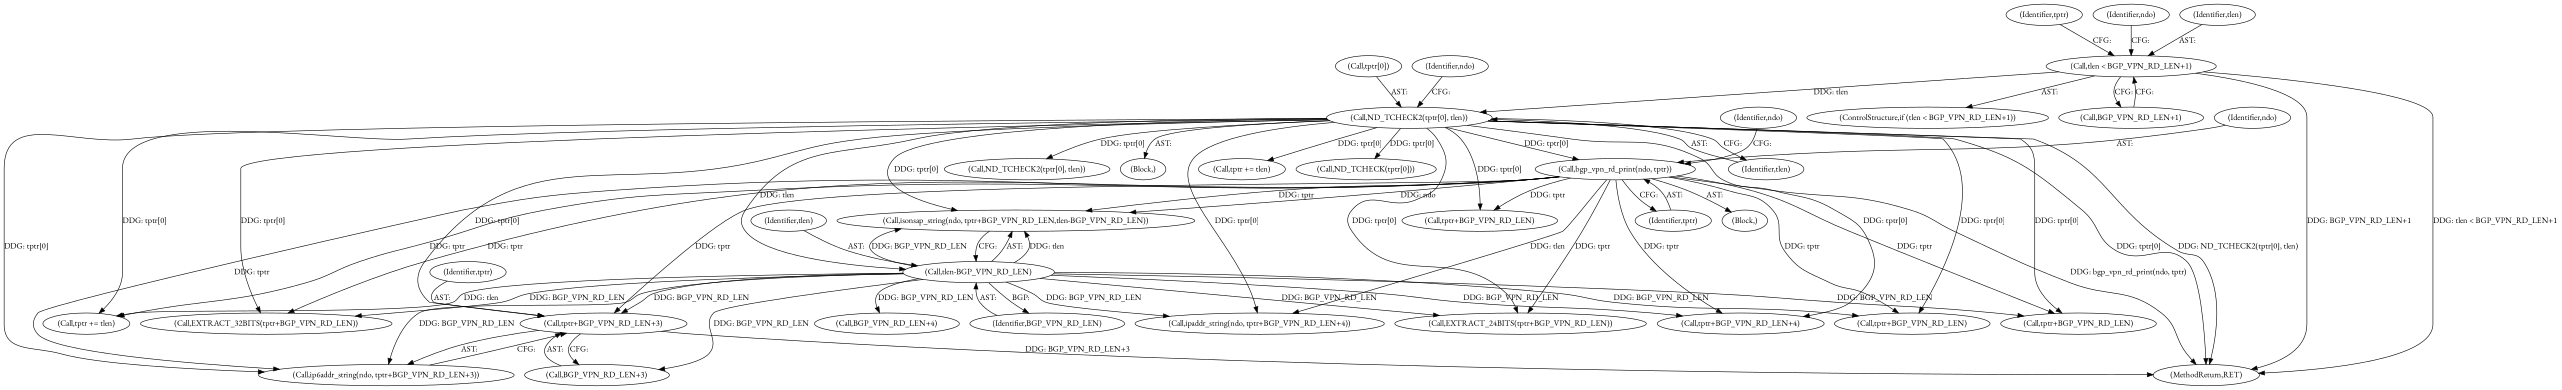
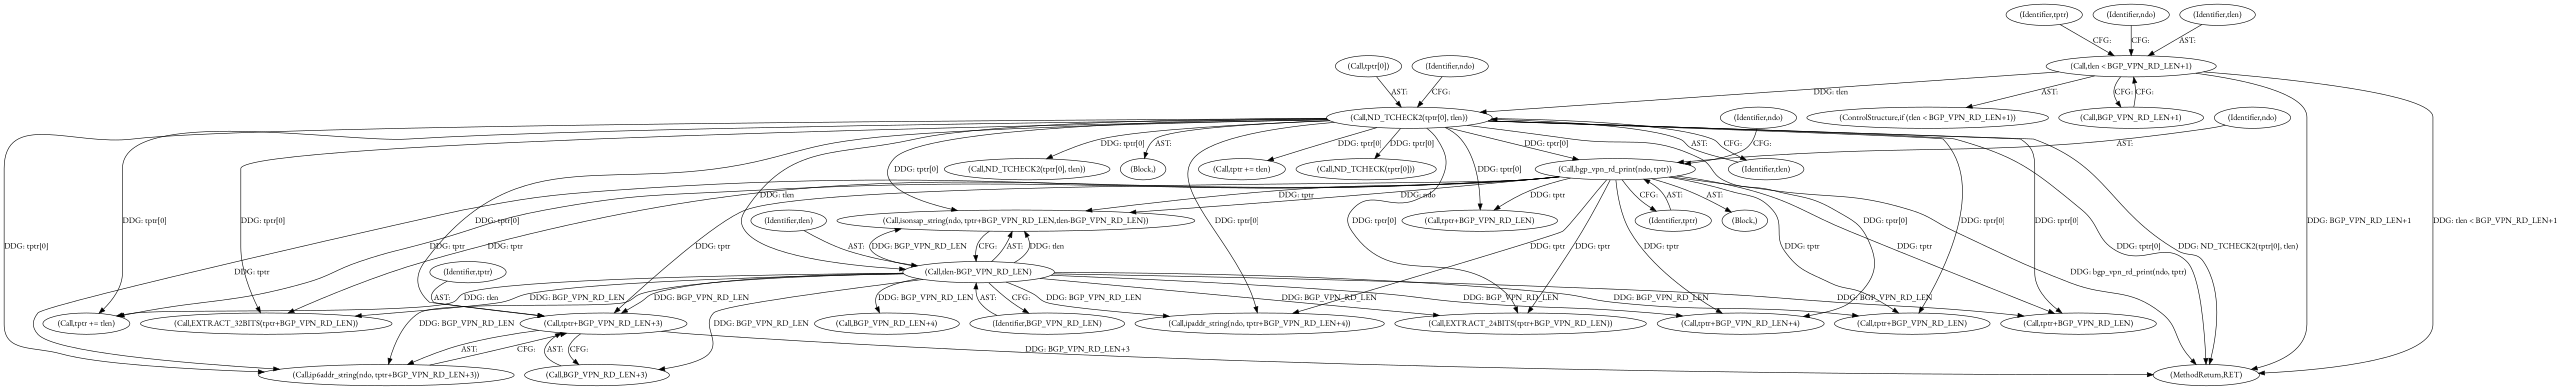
(1548, 246) -> (1548, 246)
(1022, 298) -> (1022, 298)
